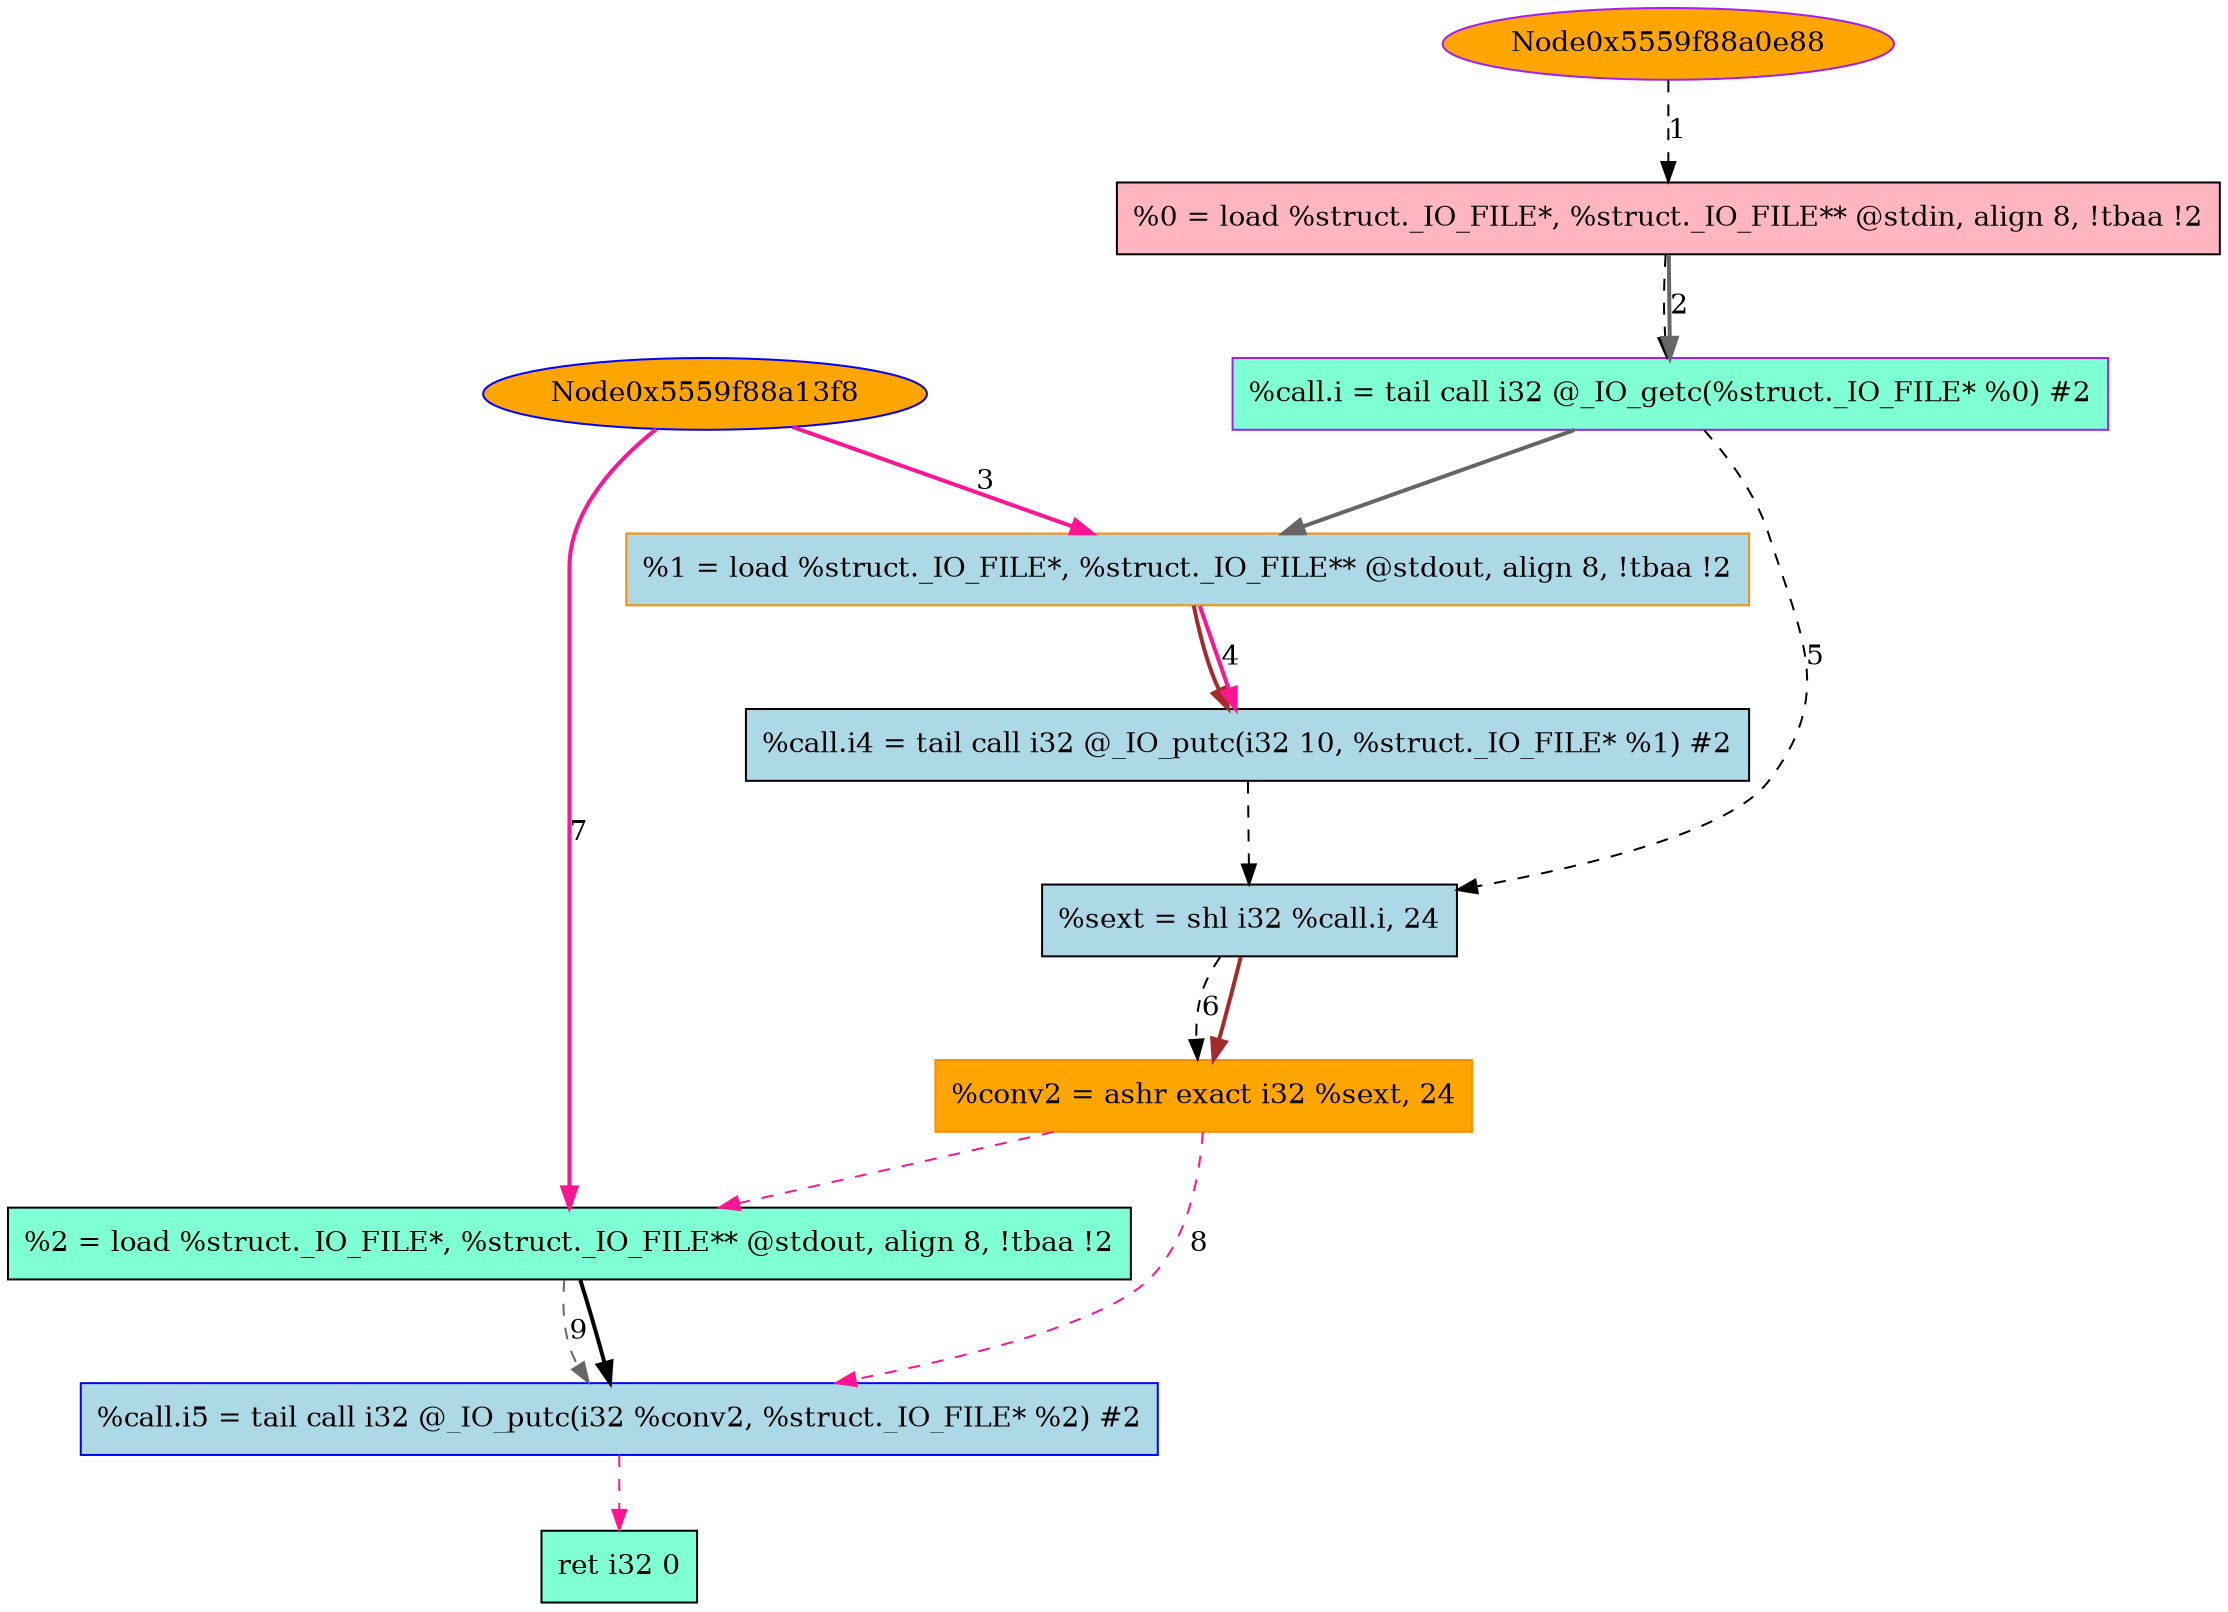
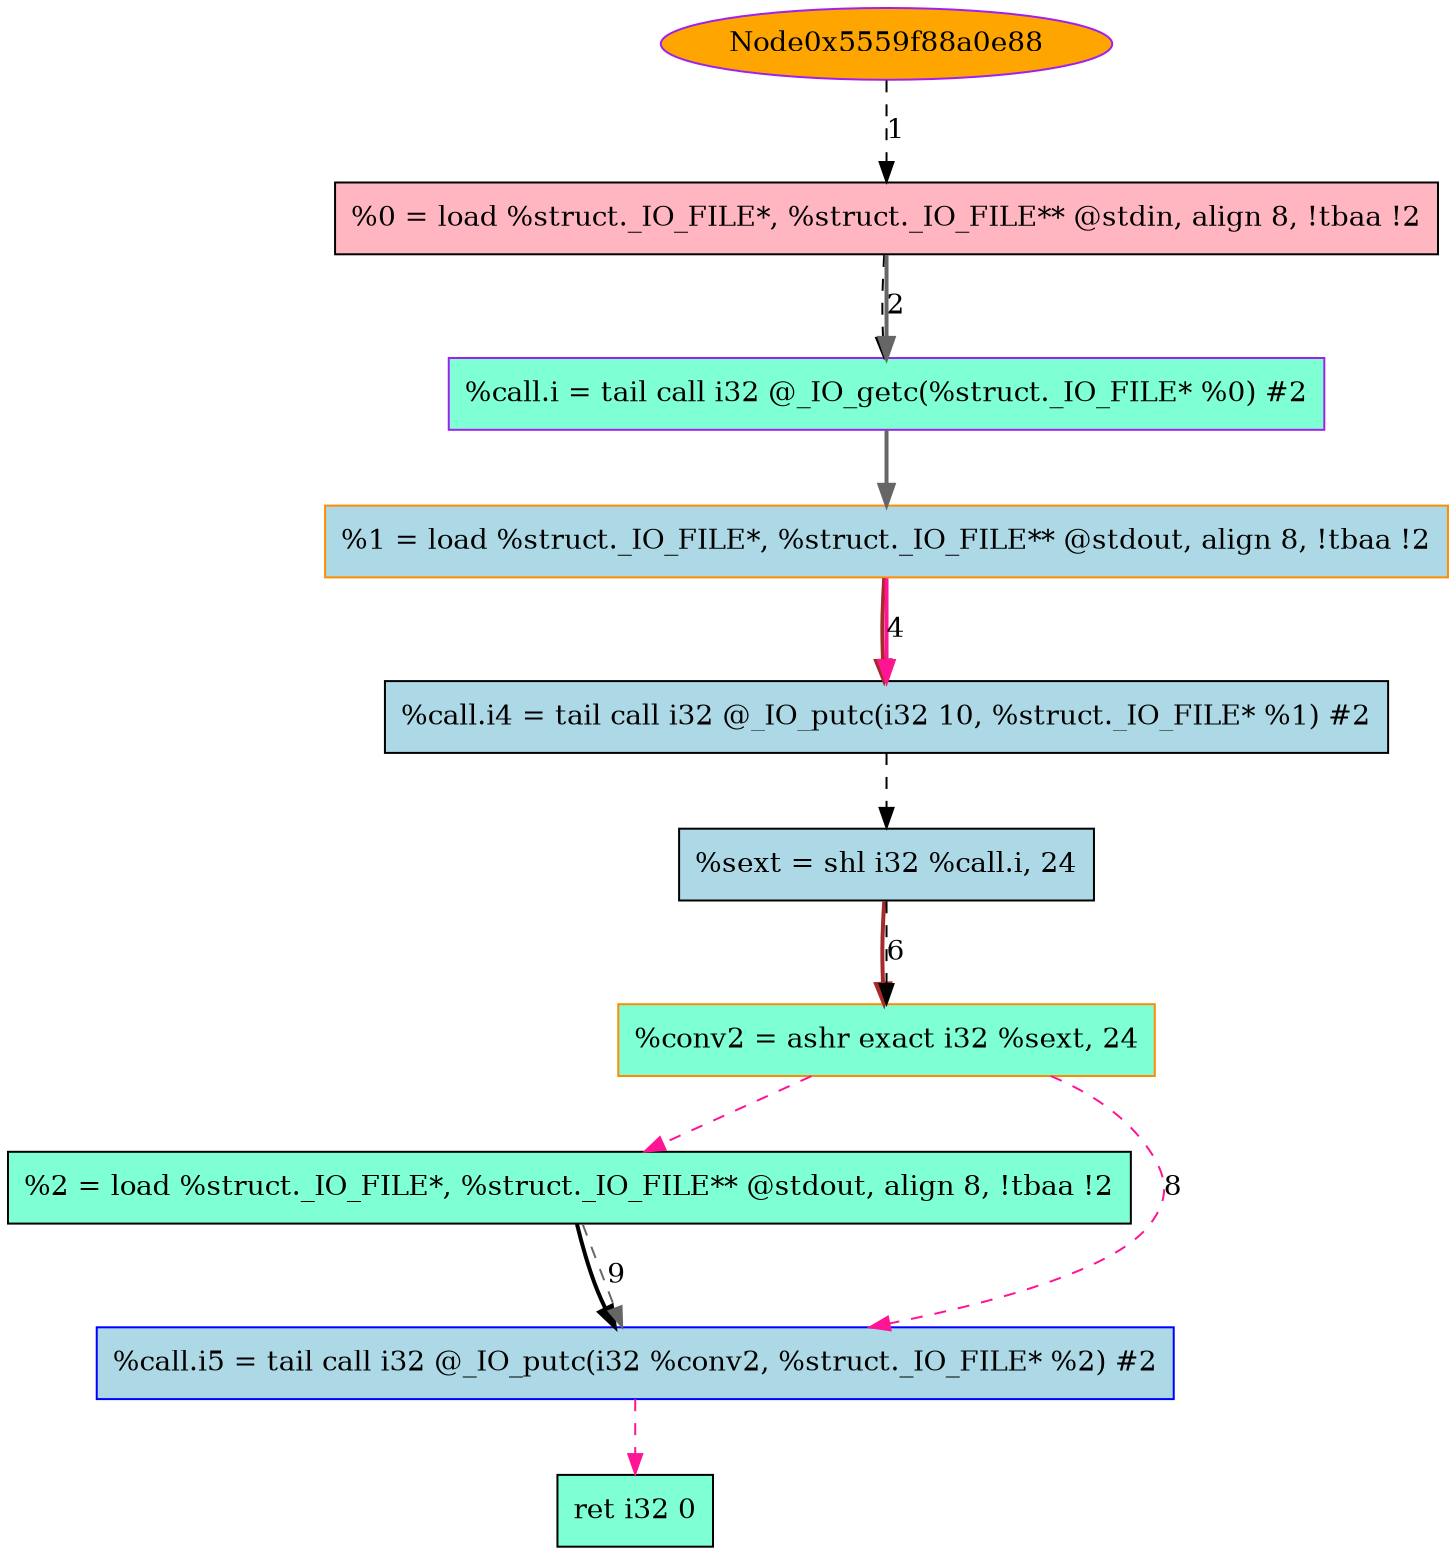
(705, 394) -> none
(1788, 752) -> none
(1204, 1096) -> (887, 1040)
